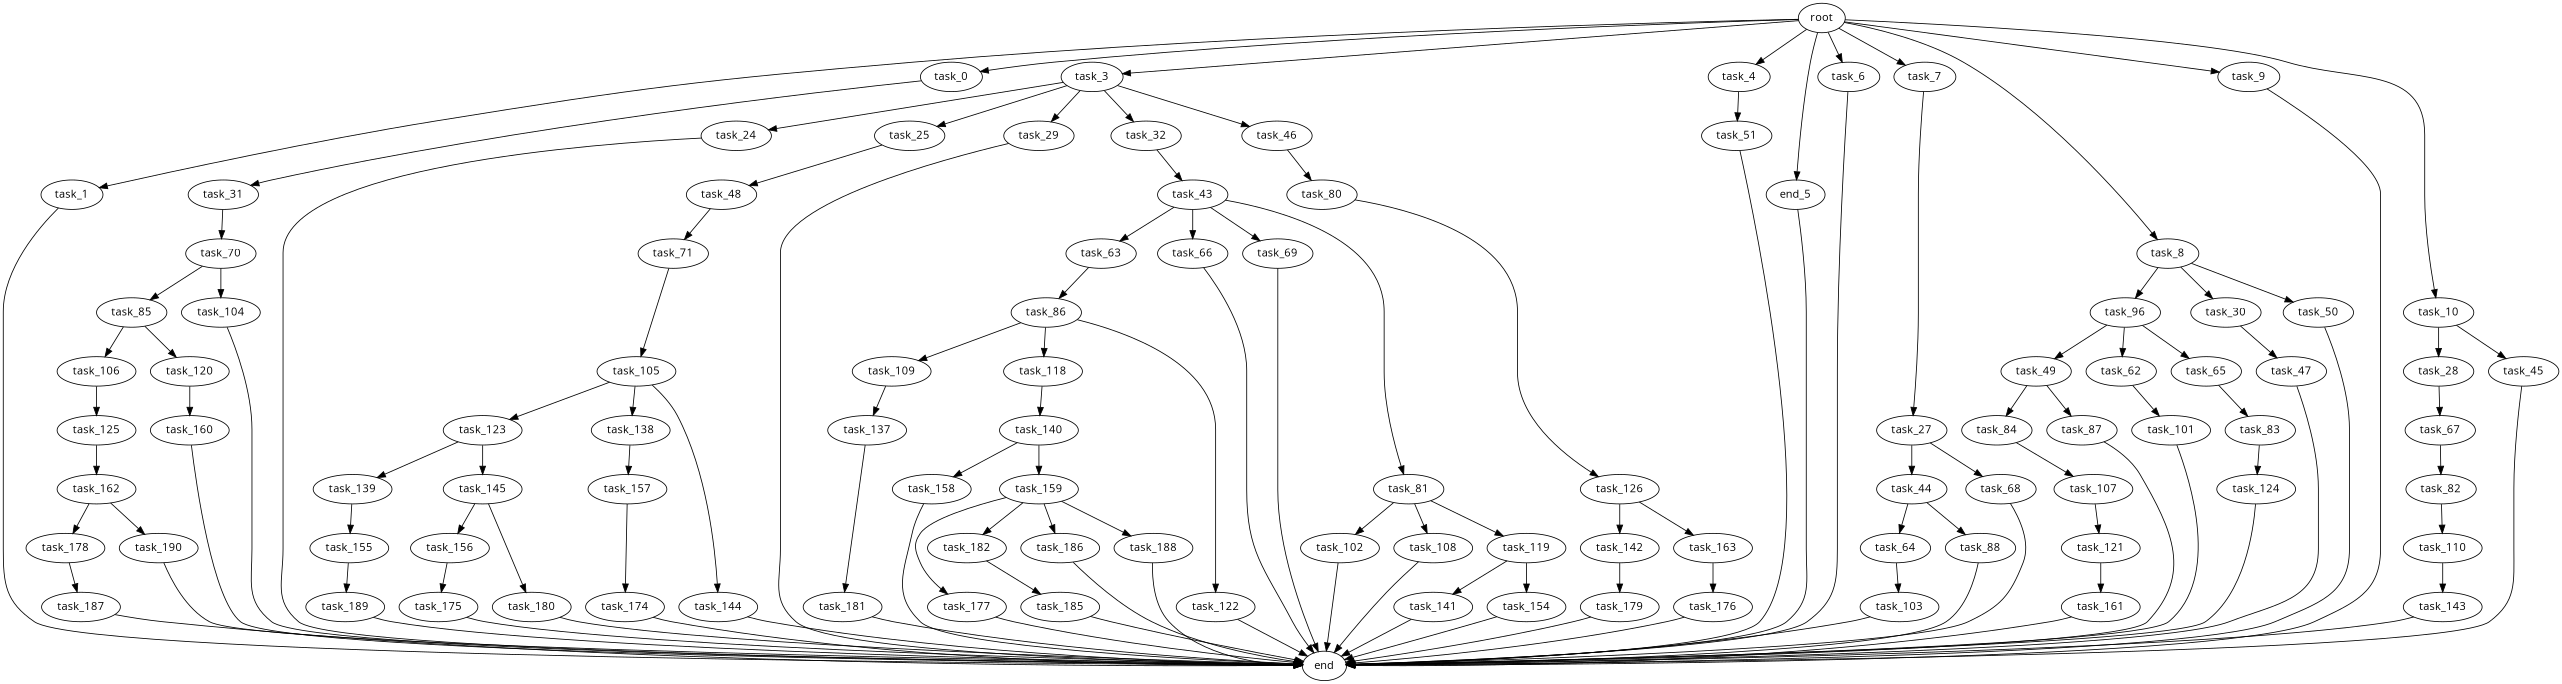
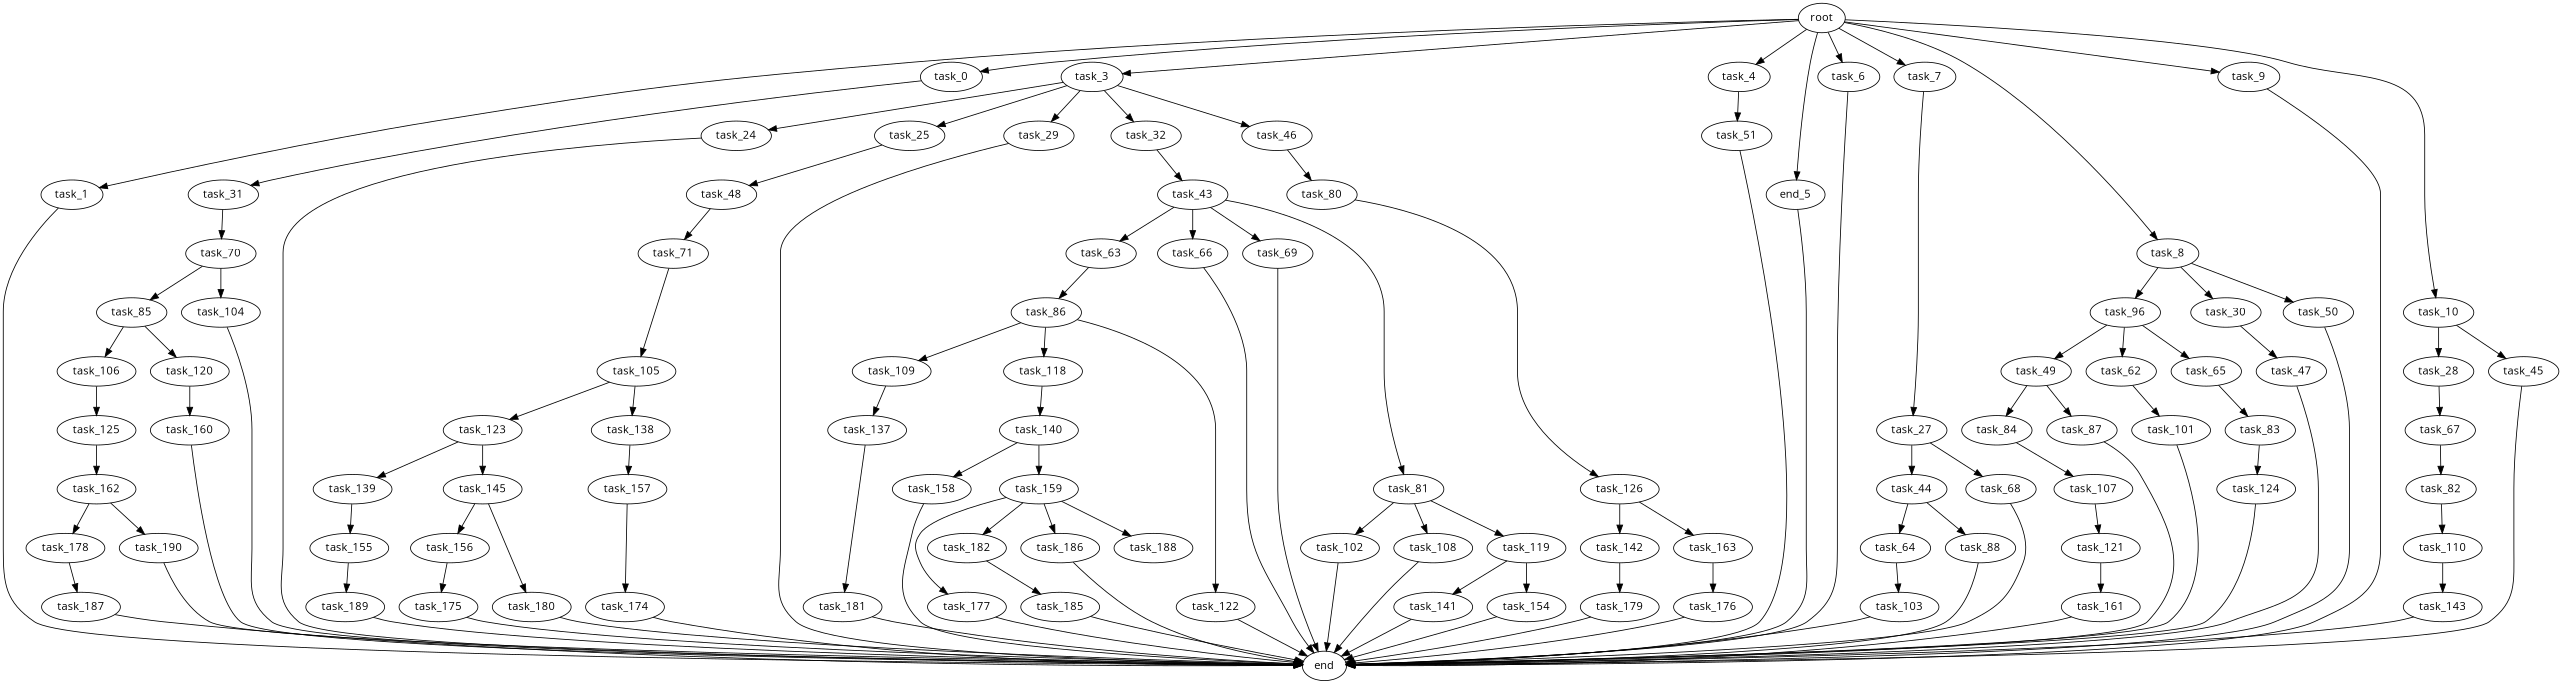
(718, 607) -> none
(1170, 623) -> none
